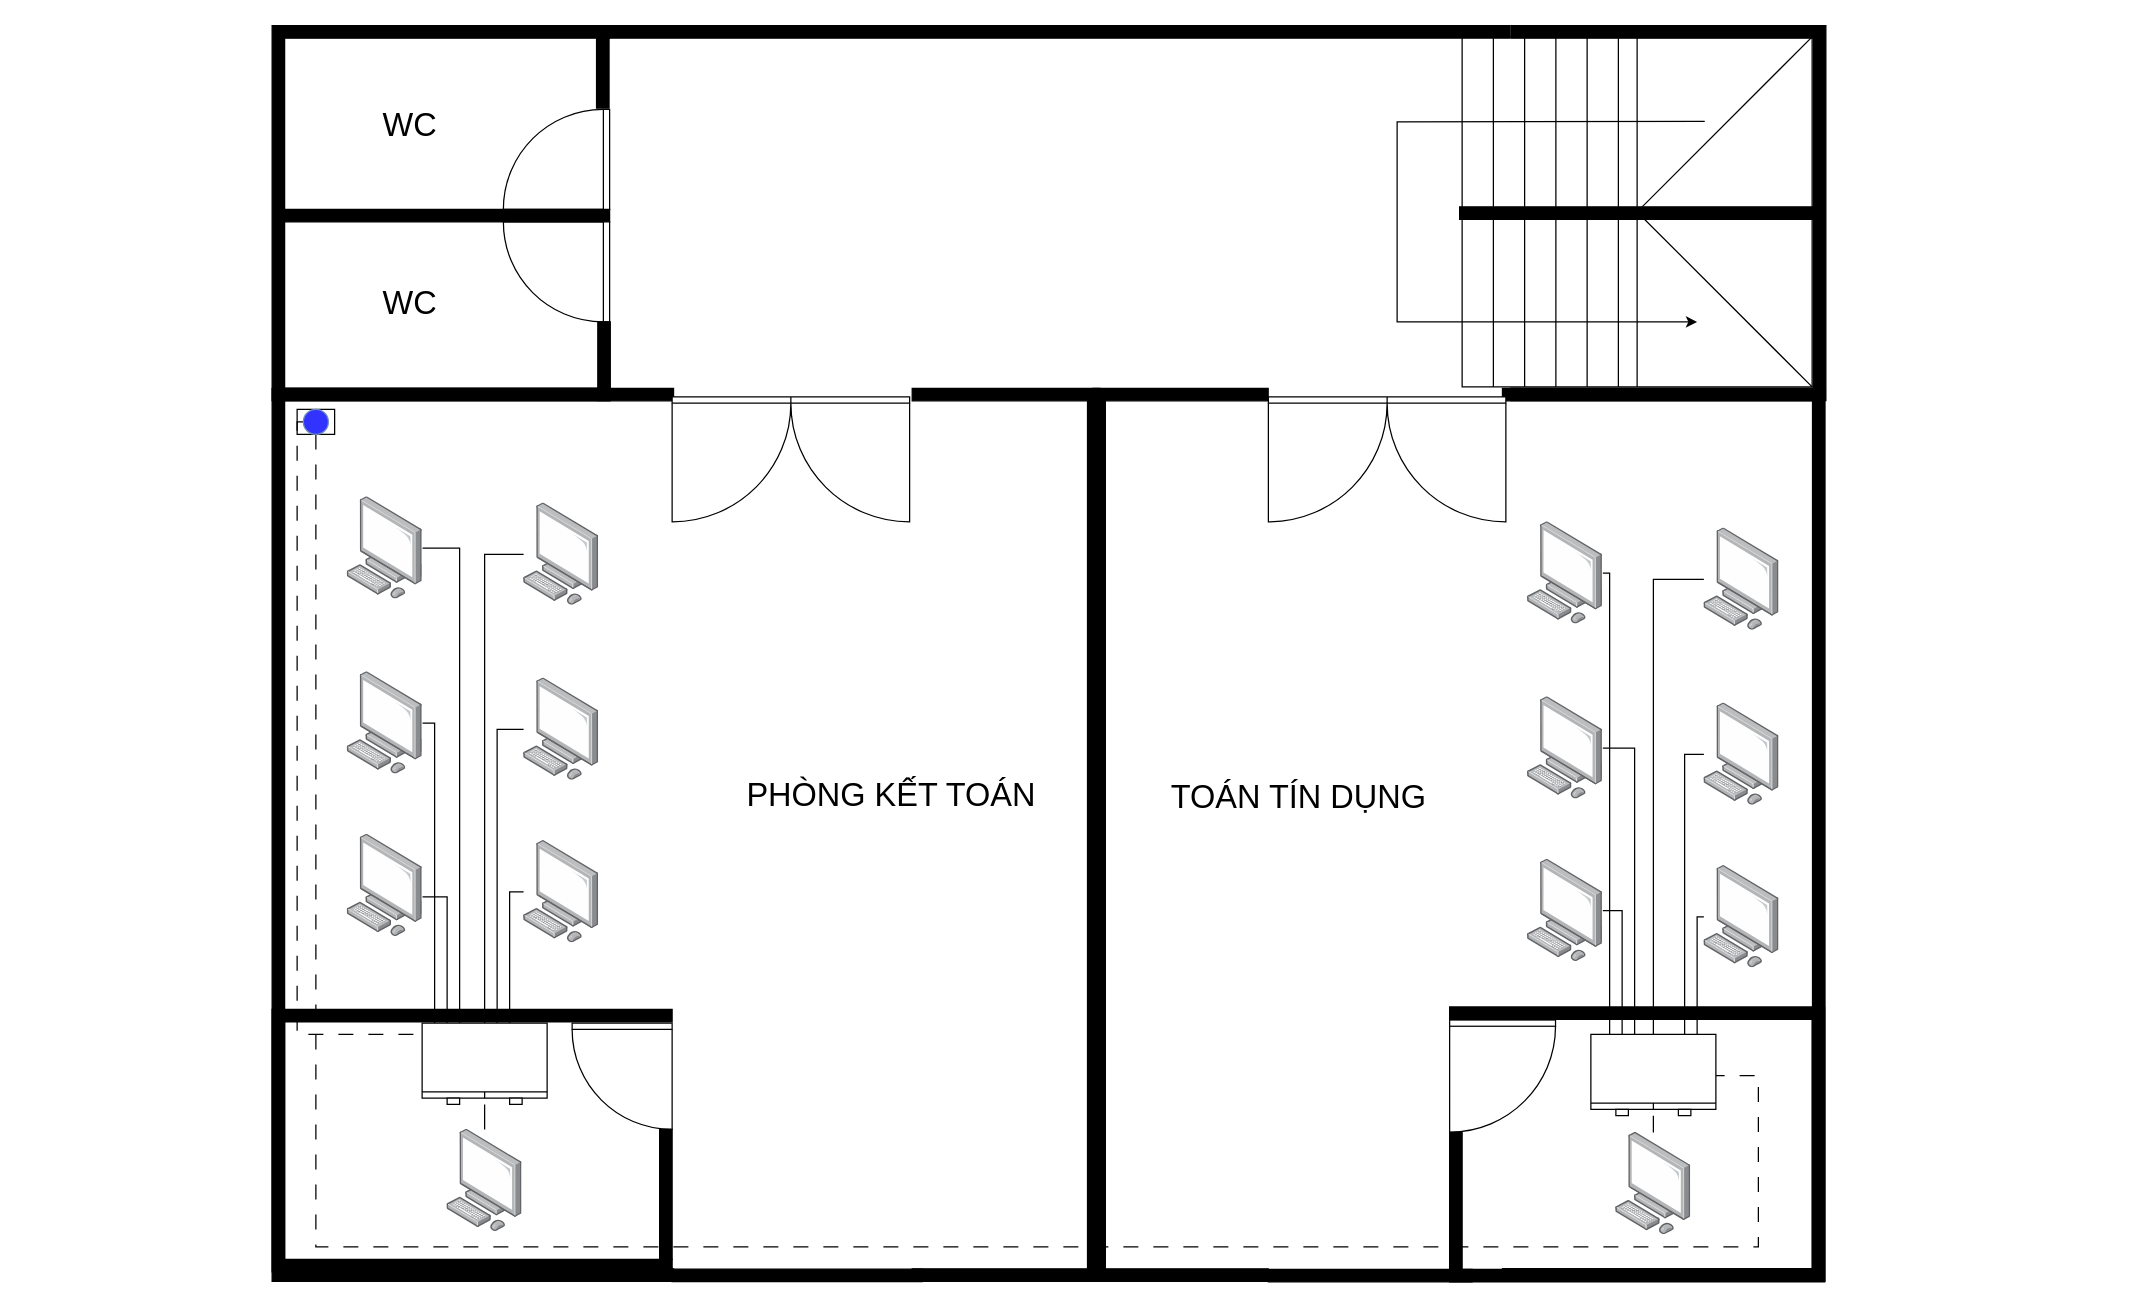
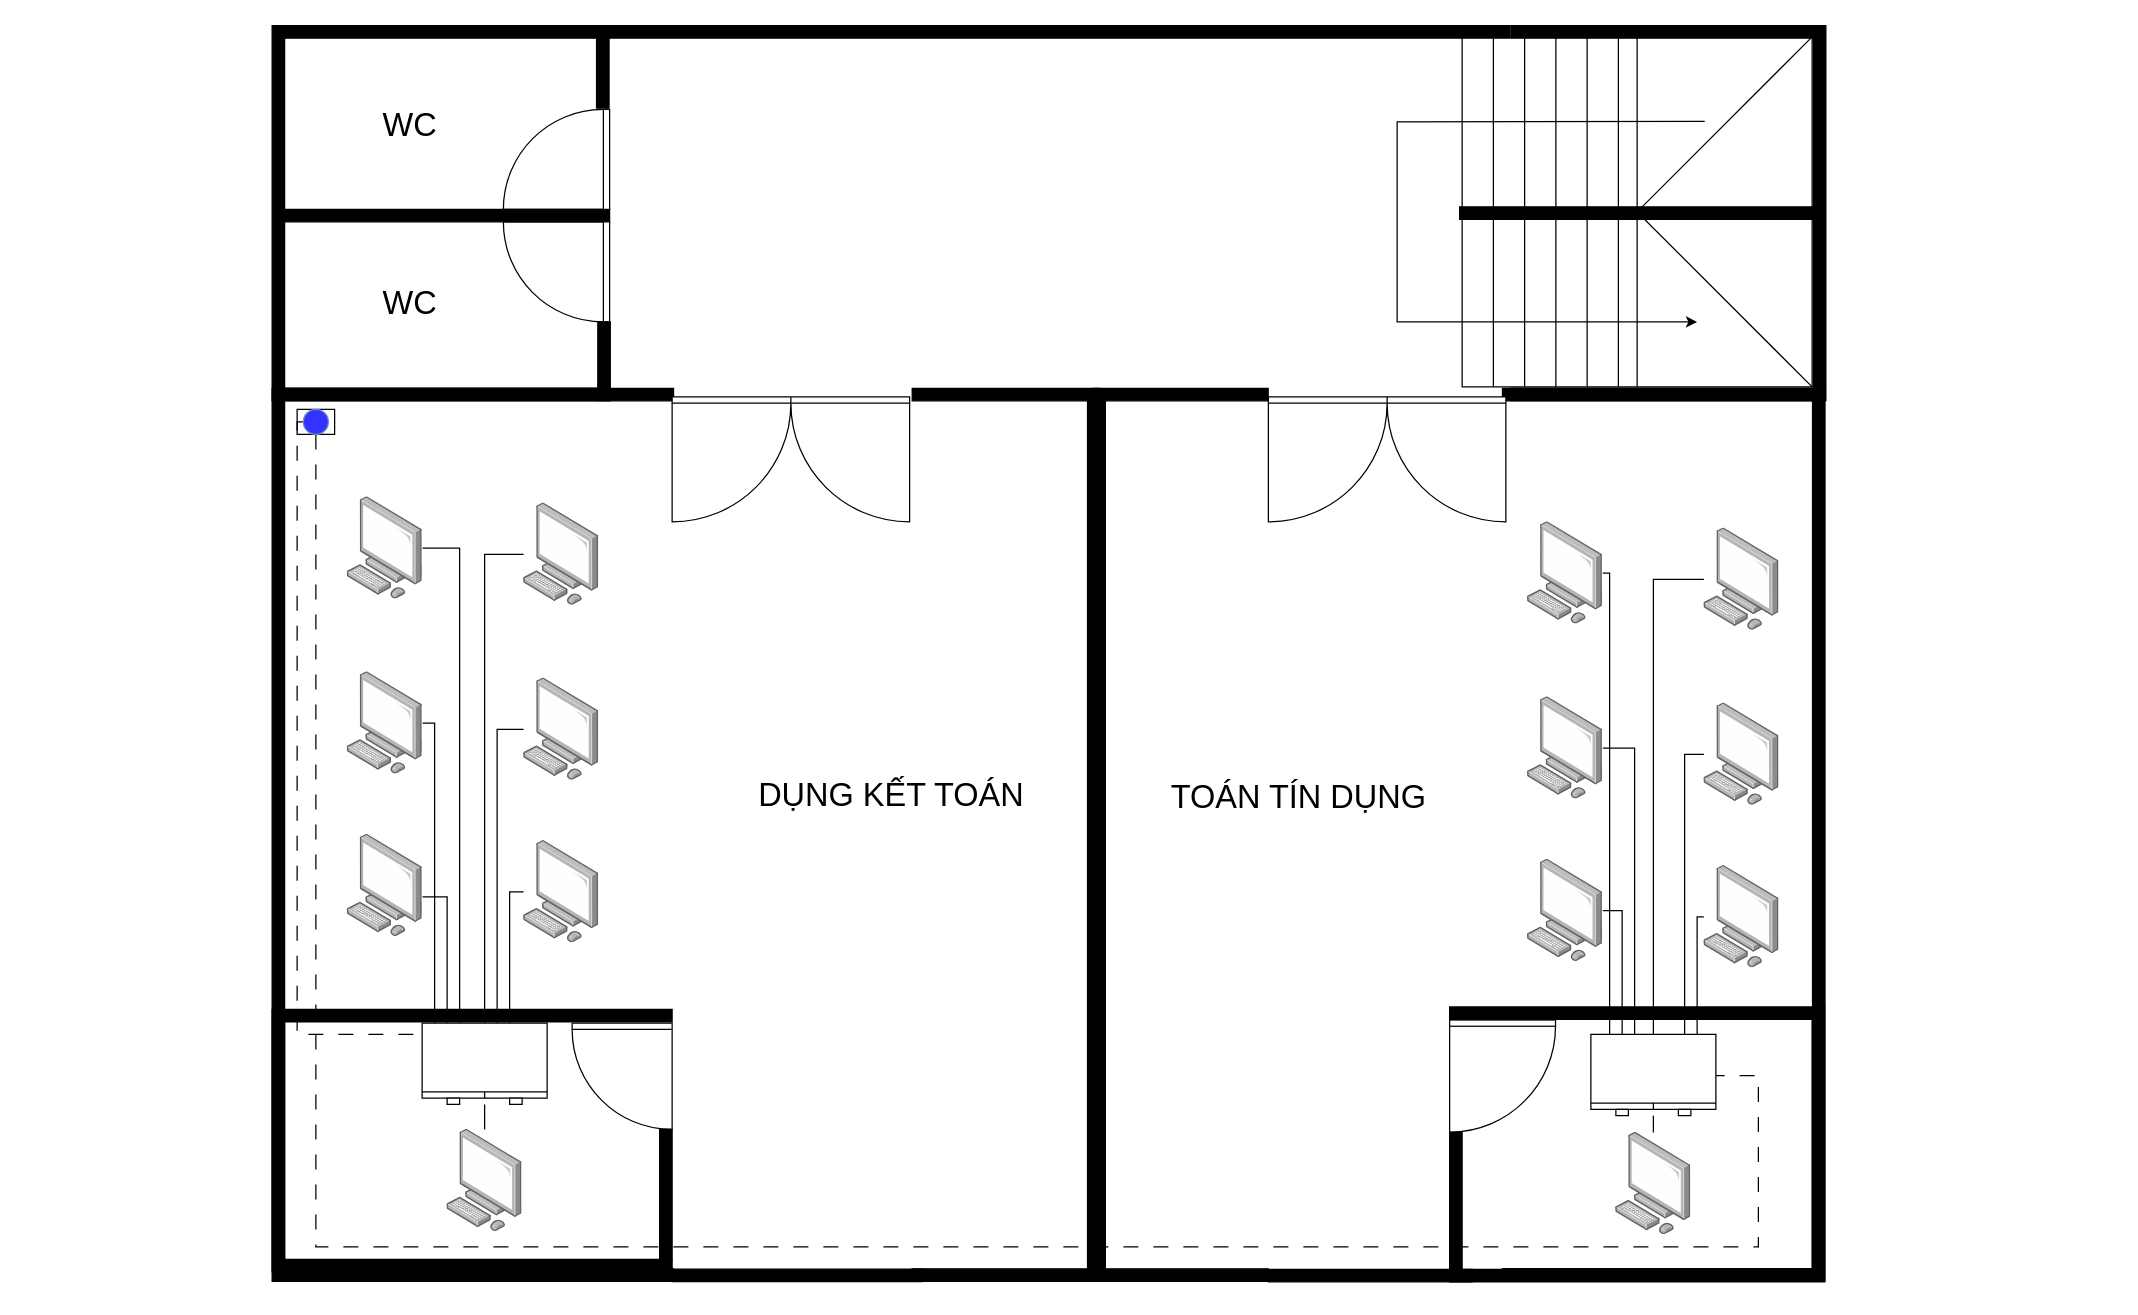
(891, 796) -> (891, 796)
